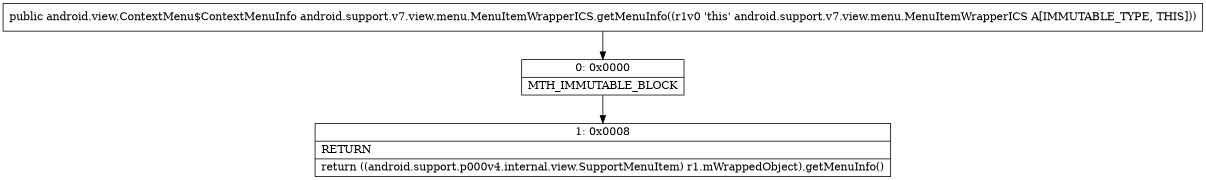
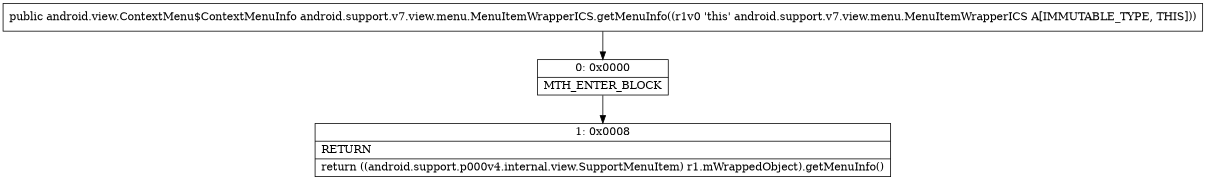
(603, 86) -> (603, 86)
